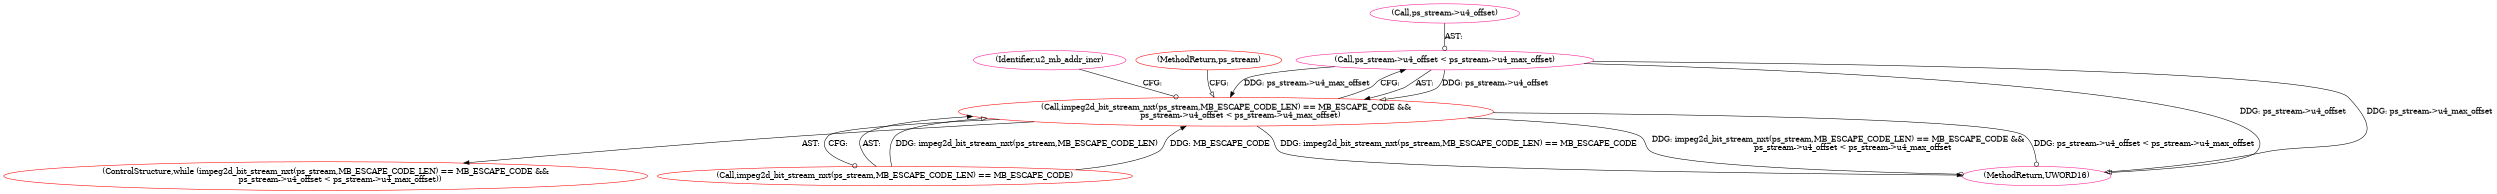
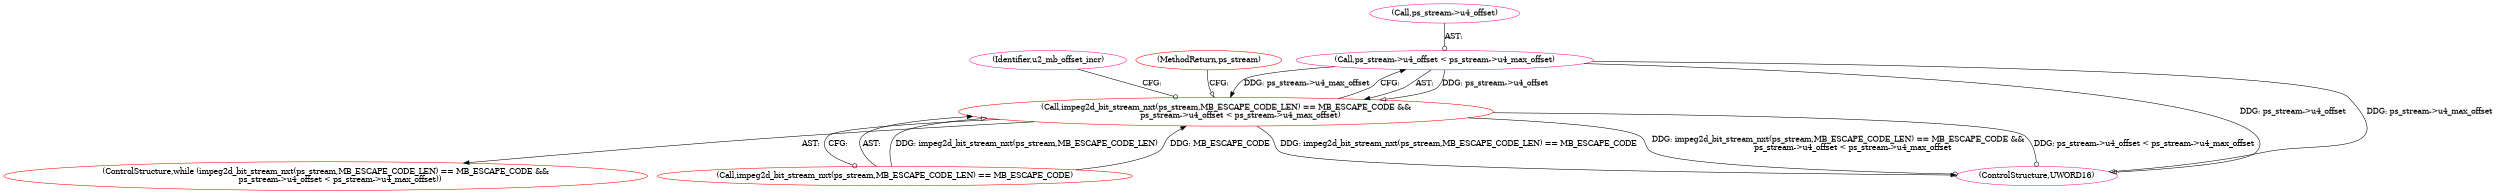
(1050, 60) -> (1048, 60)
(2037, 176) -> (2037, 176)
